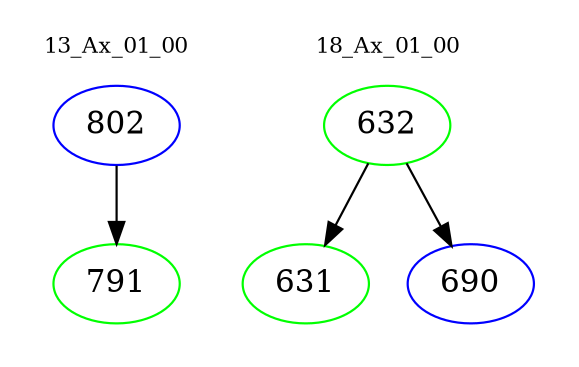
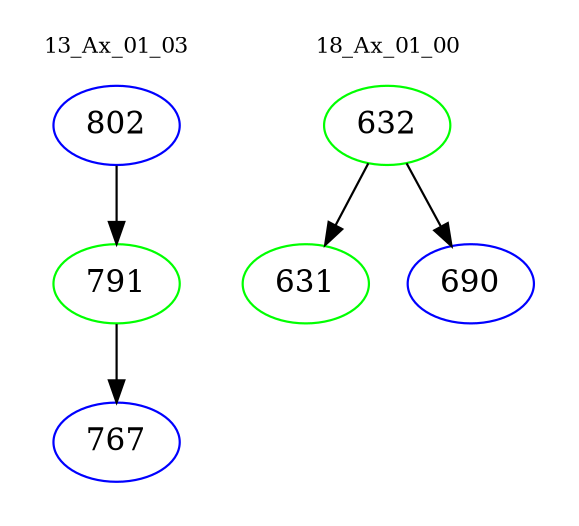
(117, 47) -> (117, 47)
none -> (117, 442)
